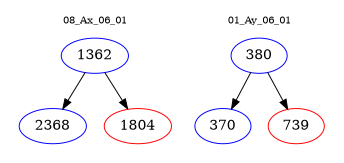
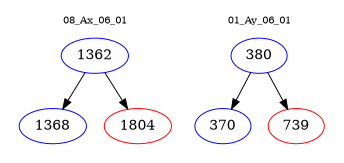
(53, 126) -> (53, 126)
